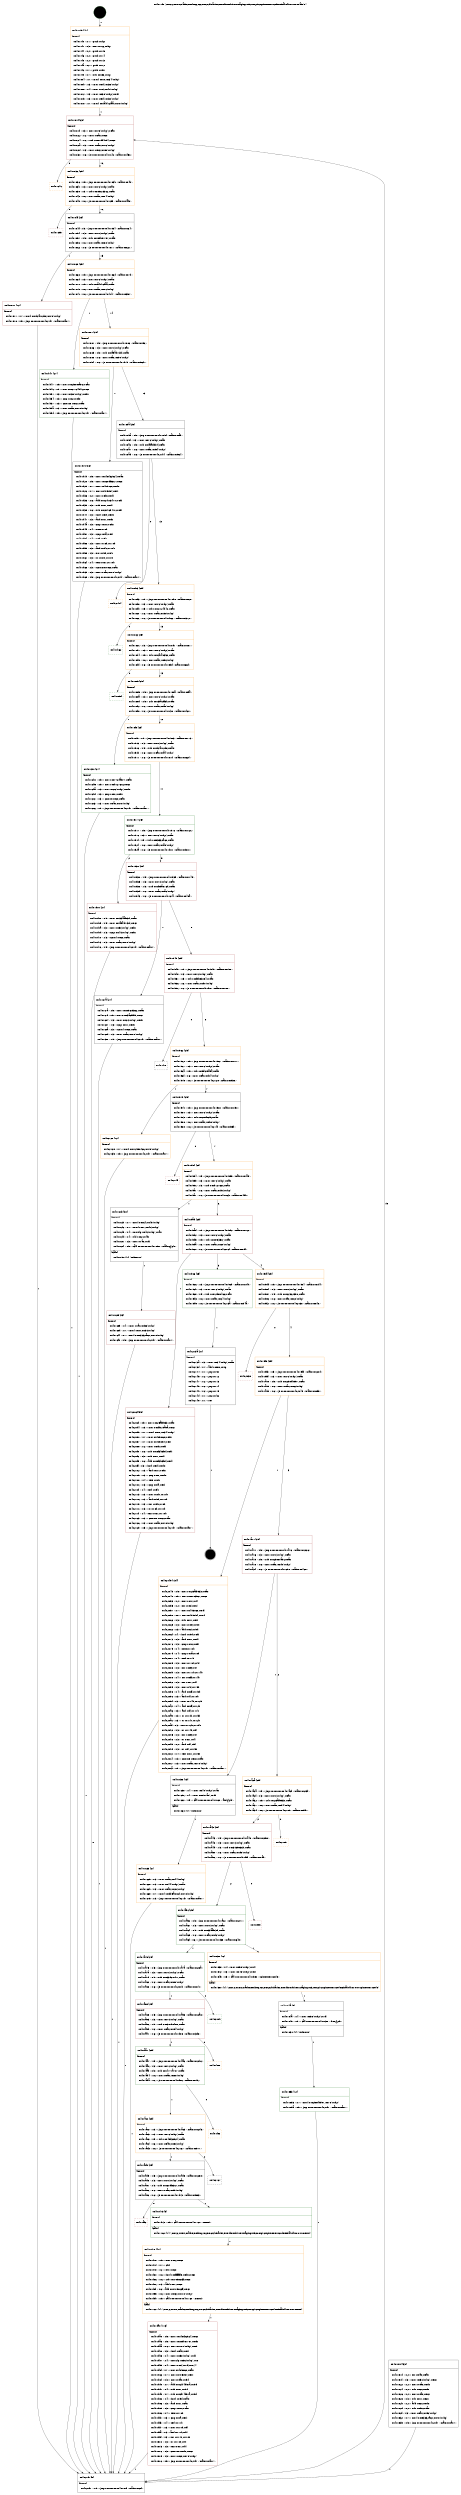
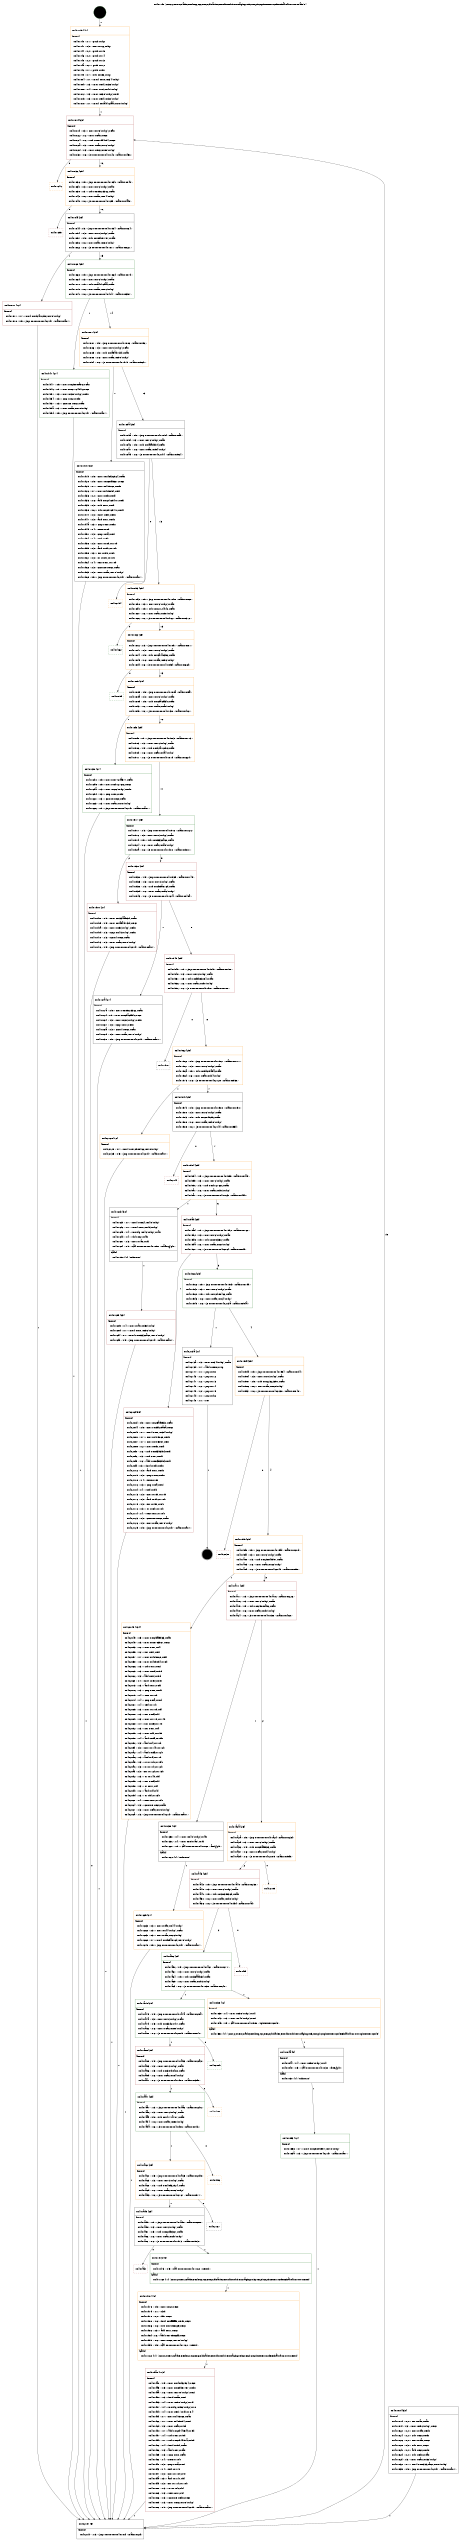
(100, 279) -> (100, 279)
(253, 1261) -> (243, 1332)
